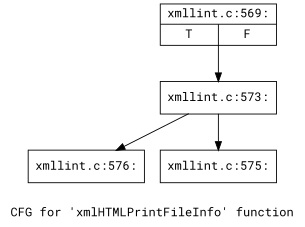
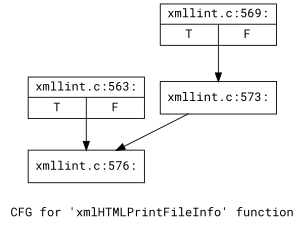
none -> (86, 98)
(218, 166) -> none
